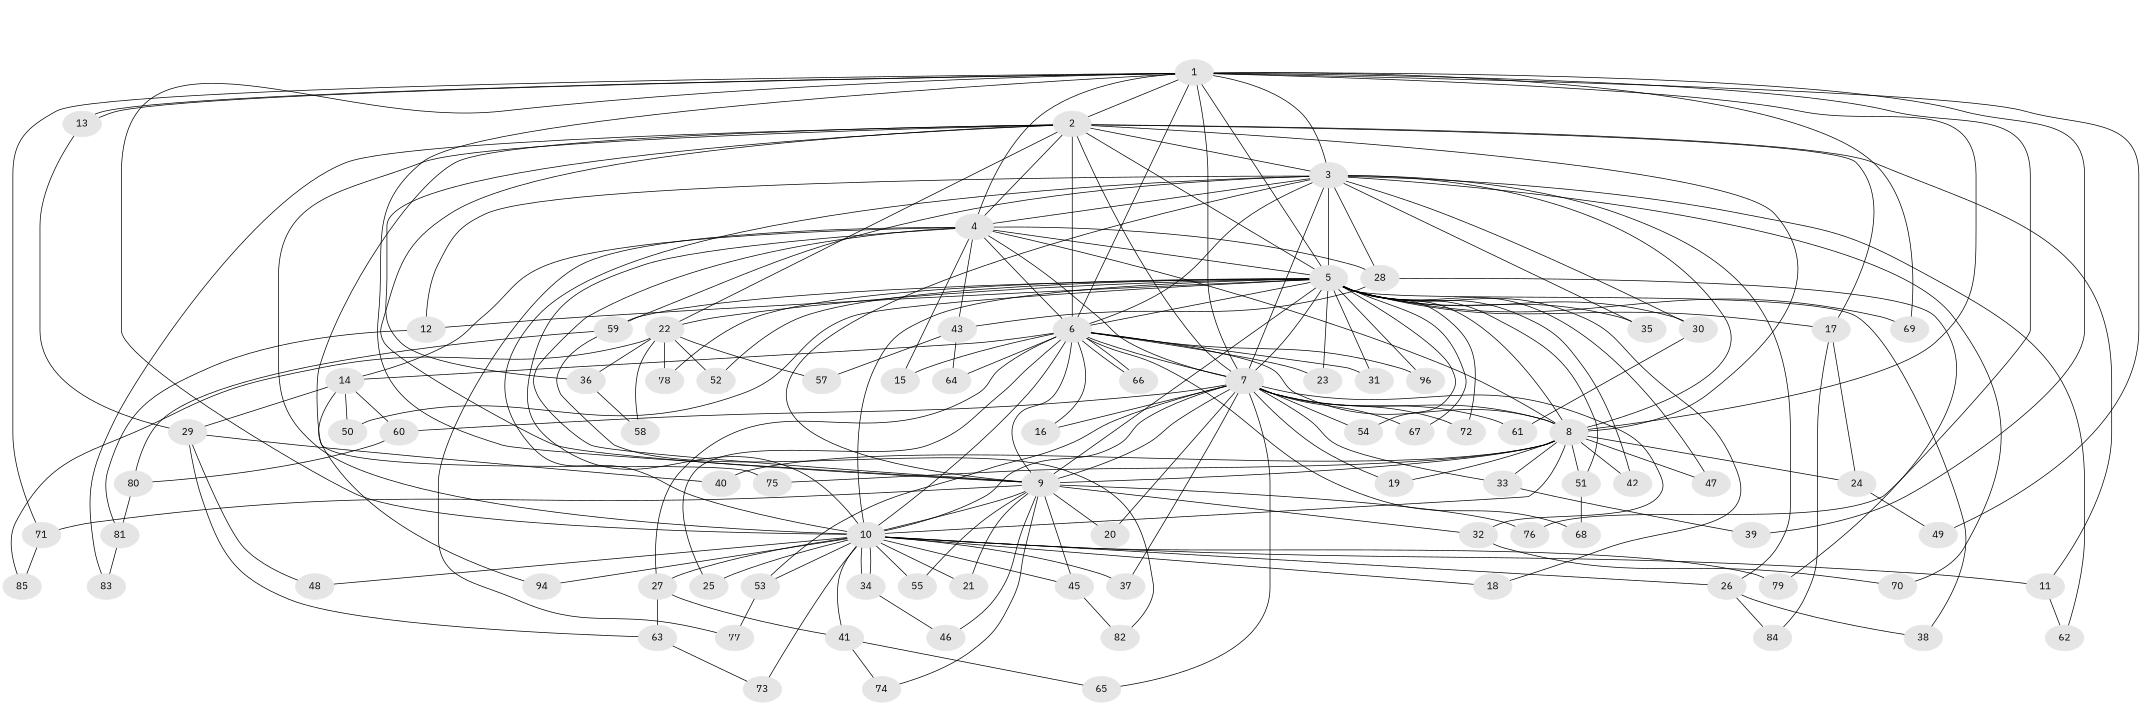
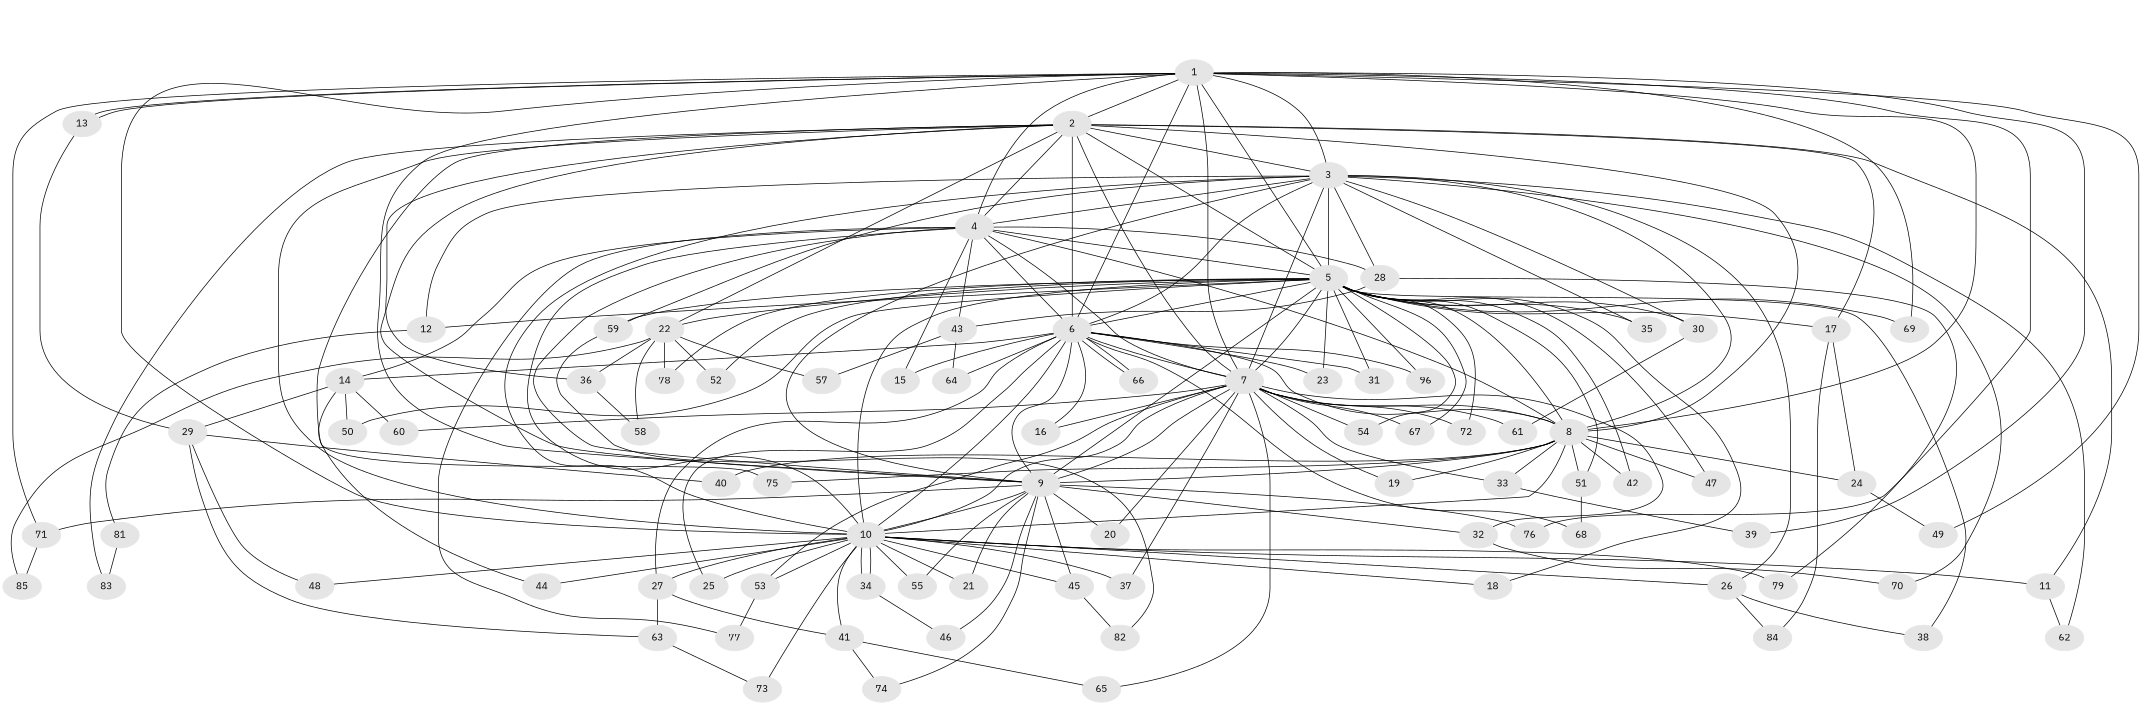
(133, 484) -> none
(542, 587) -> (542, 587)
